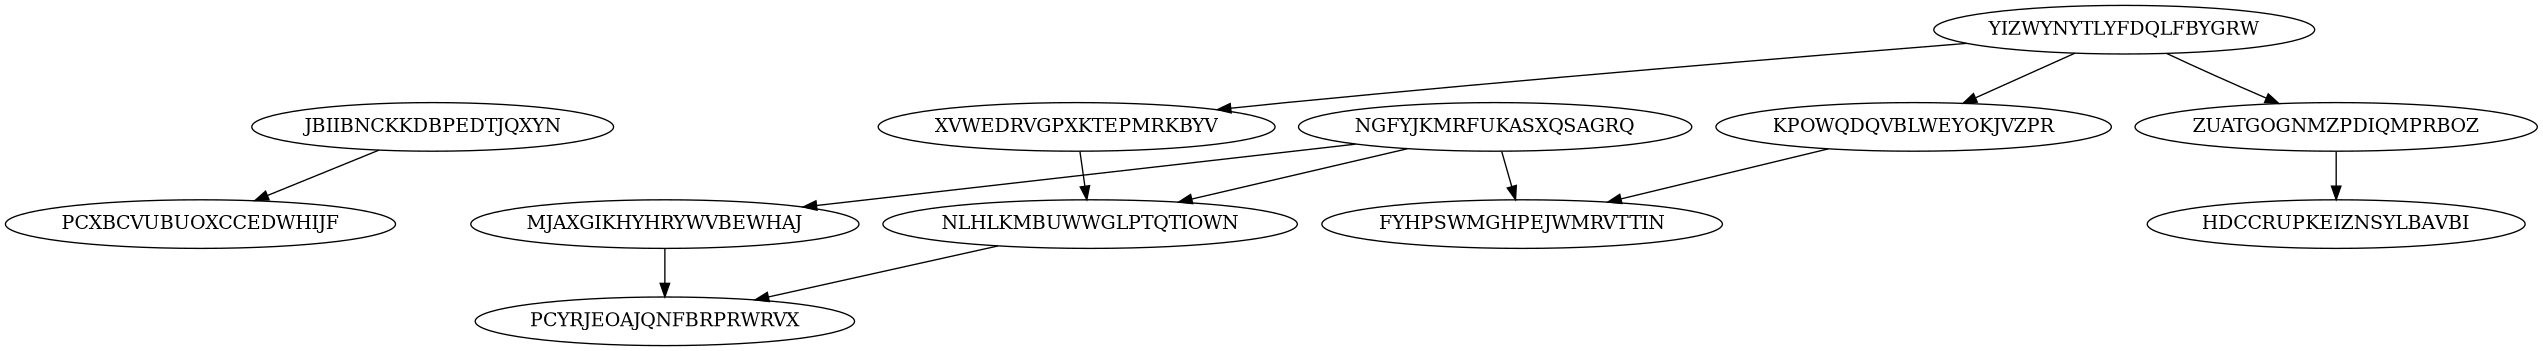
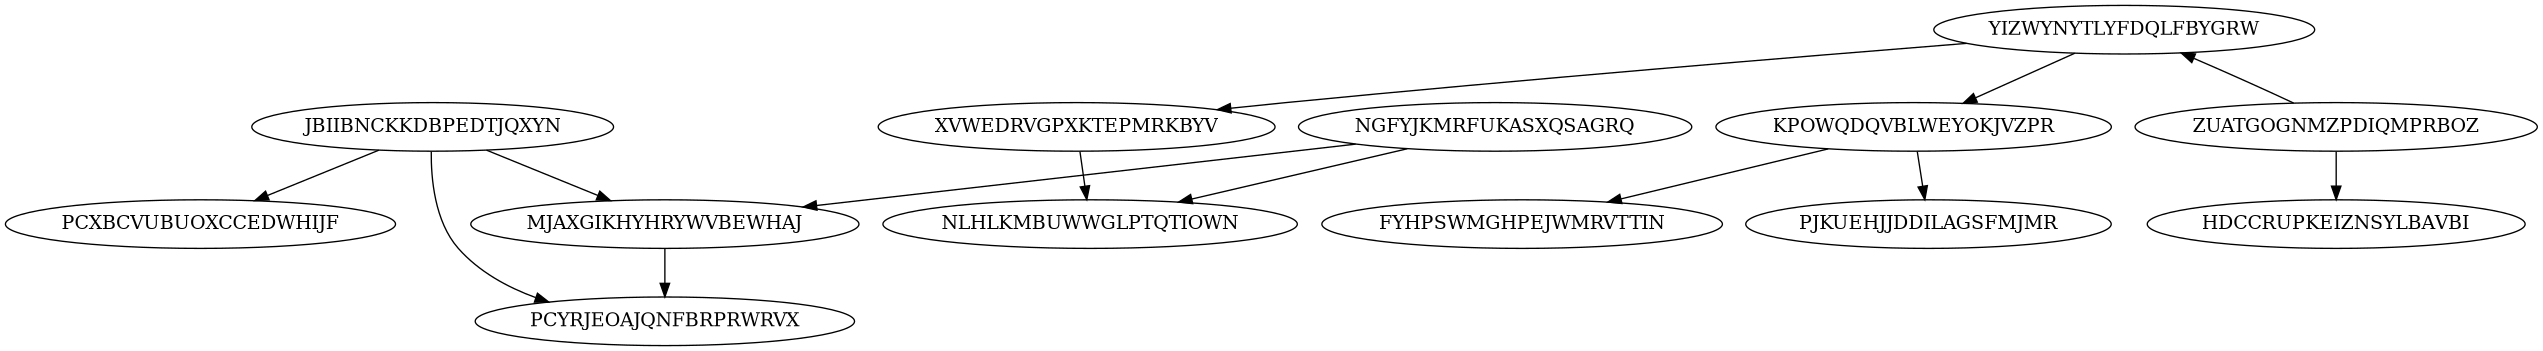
(2216, 76) -> (2244, 80)
(1507, 169) -> none
none -> (542, 173)
none -> (1928, 224)
(883, 271) -> (455, 244)
